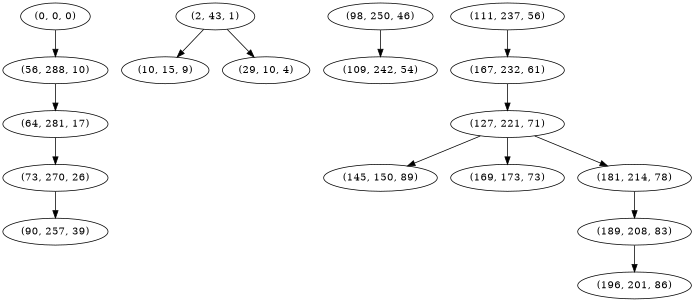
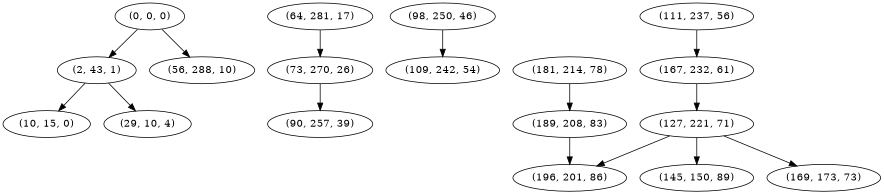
none -> (126, 41)
(165, 70) -> (47, 124)
(55, 93) -> none
(568, 150) -> (637, 150)
